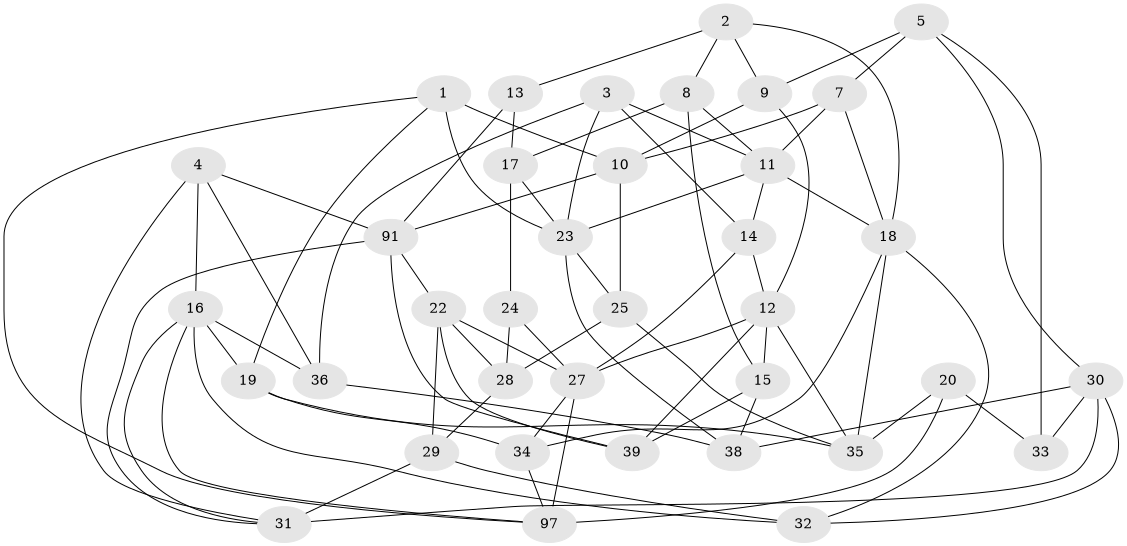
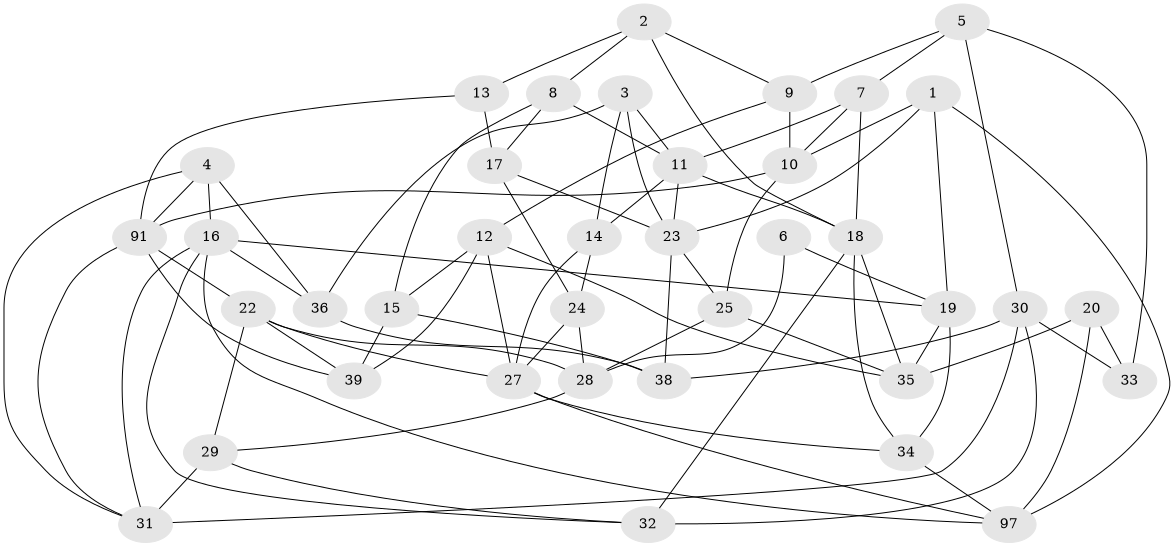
none -> (784, 237)
(758, 273) -> (587, 268)
